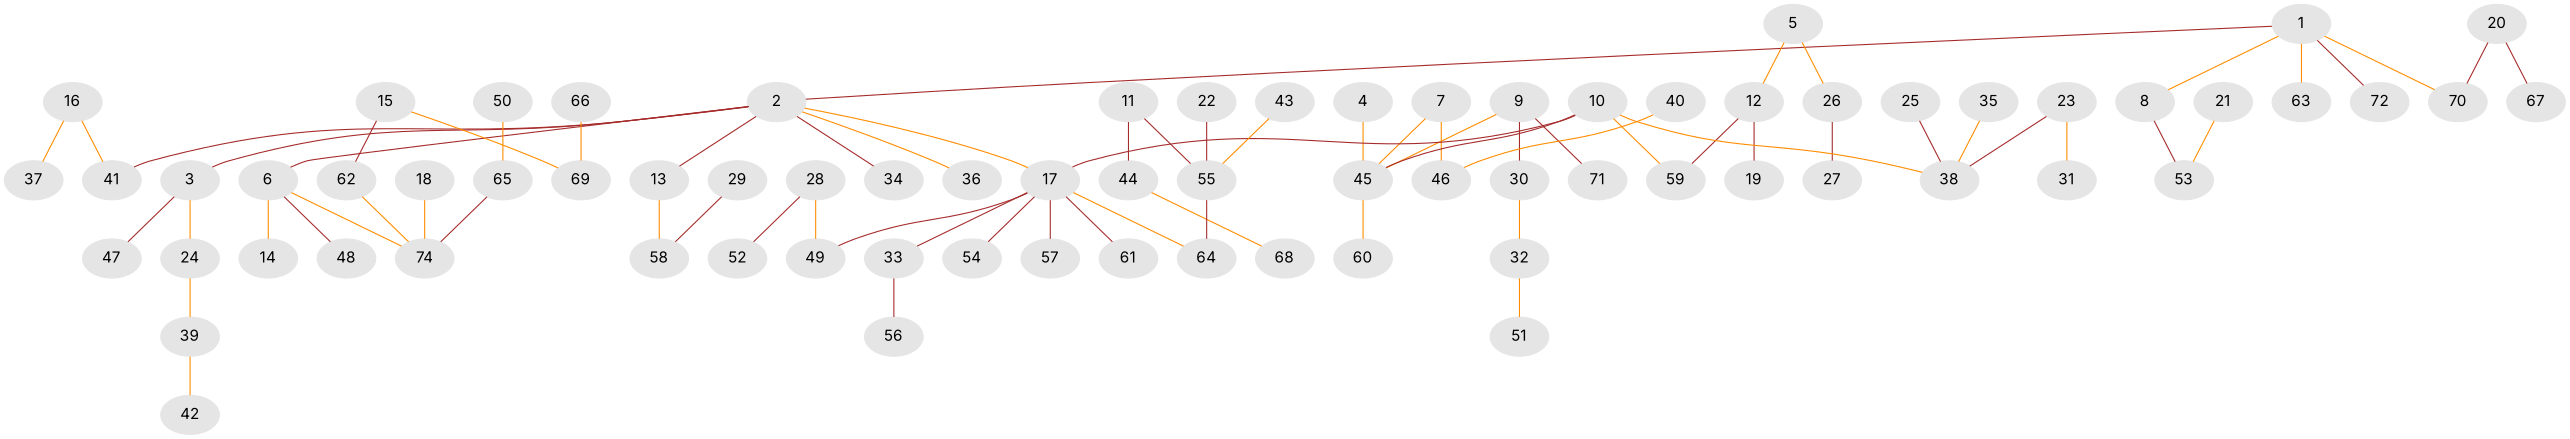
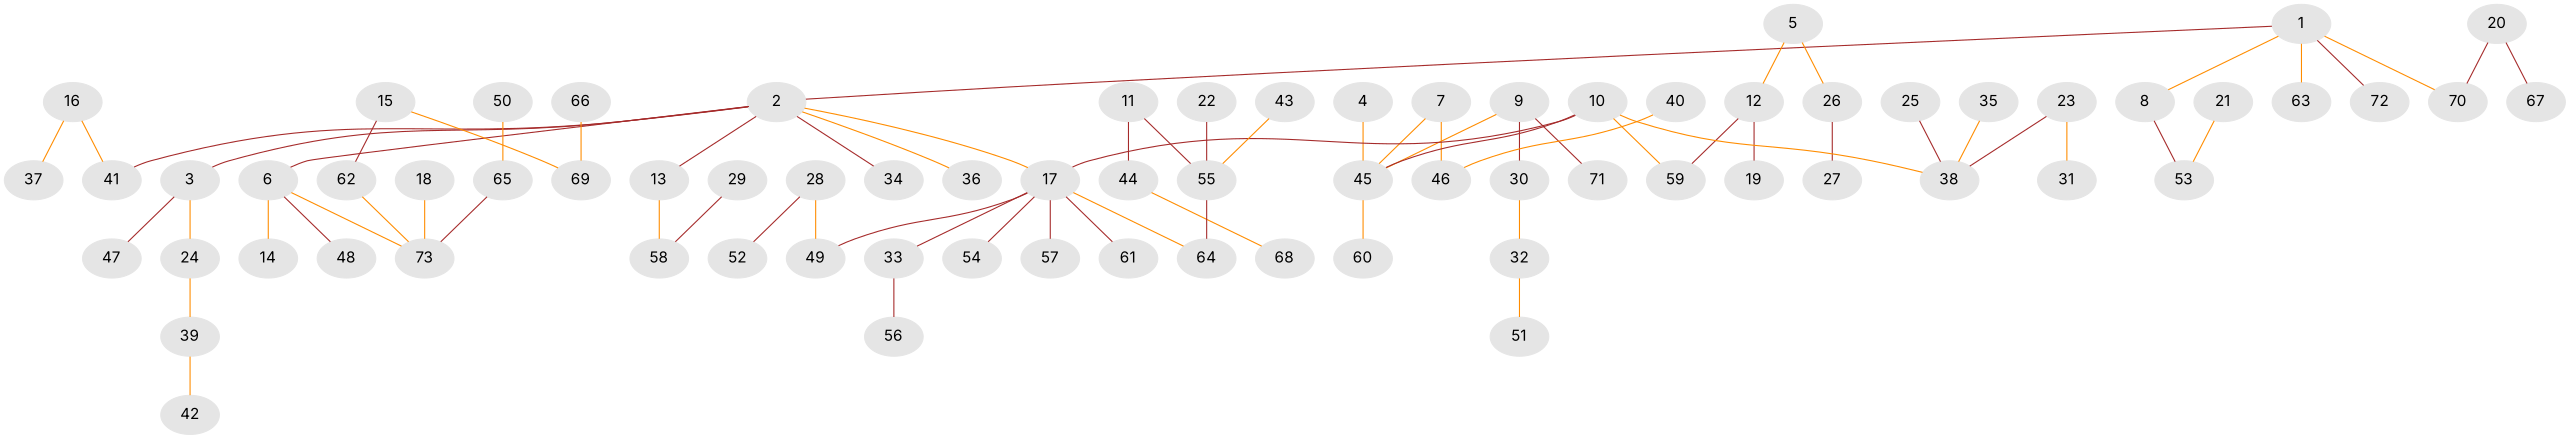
(425, 258) -> (425, 258)
